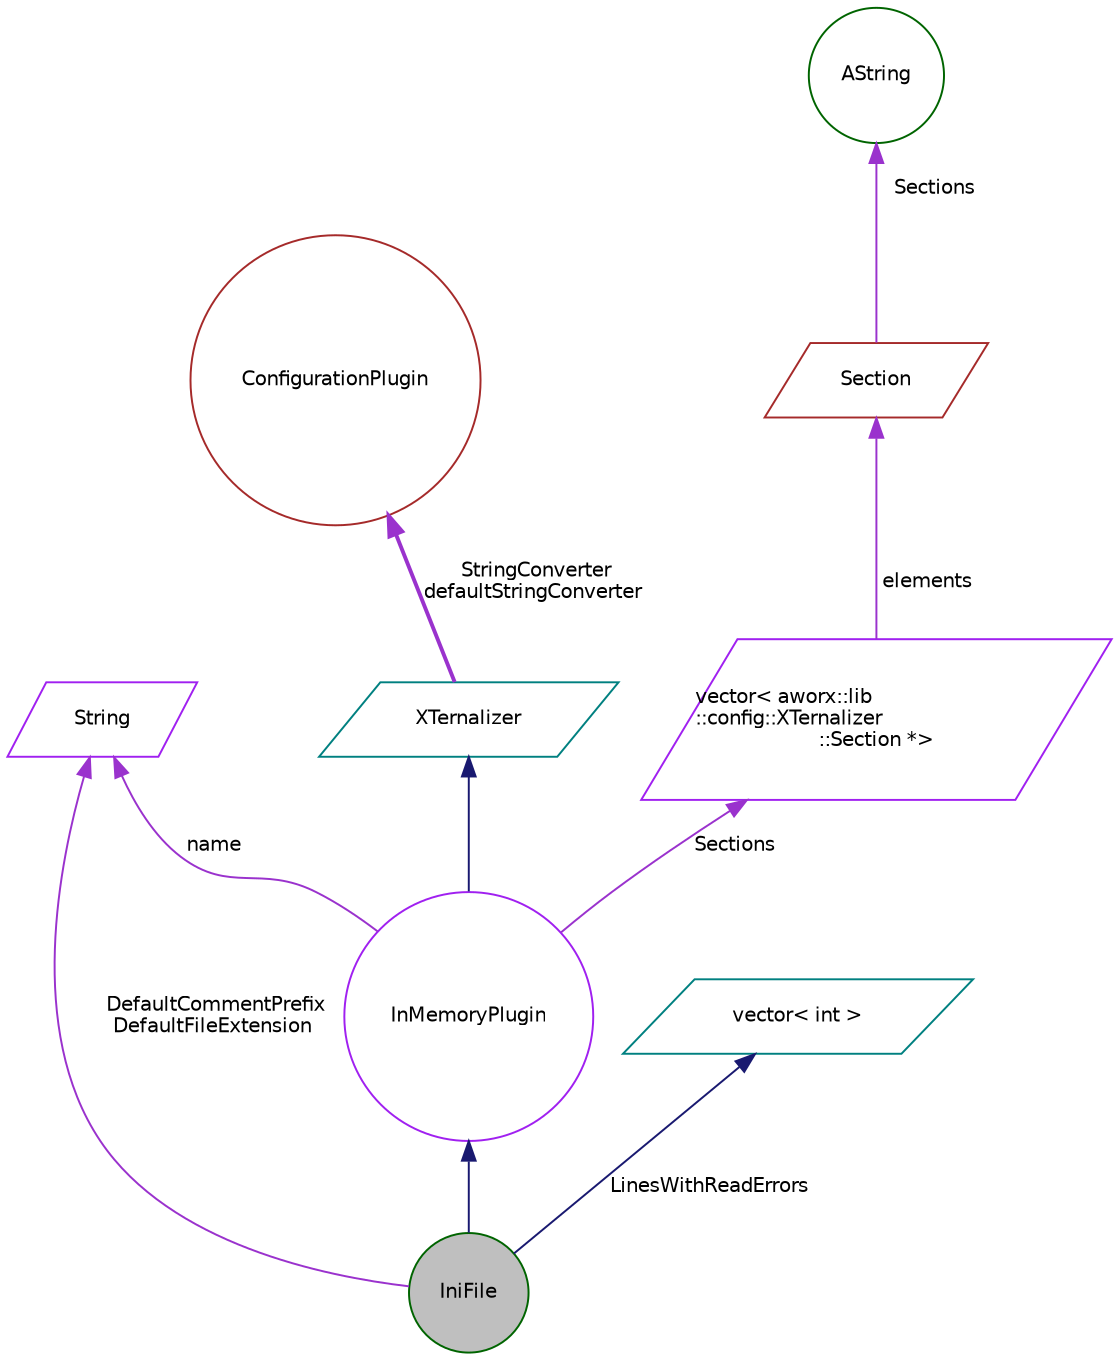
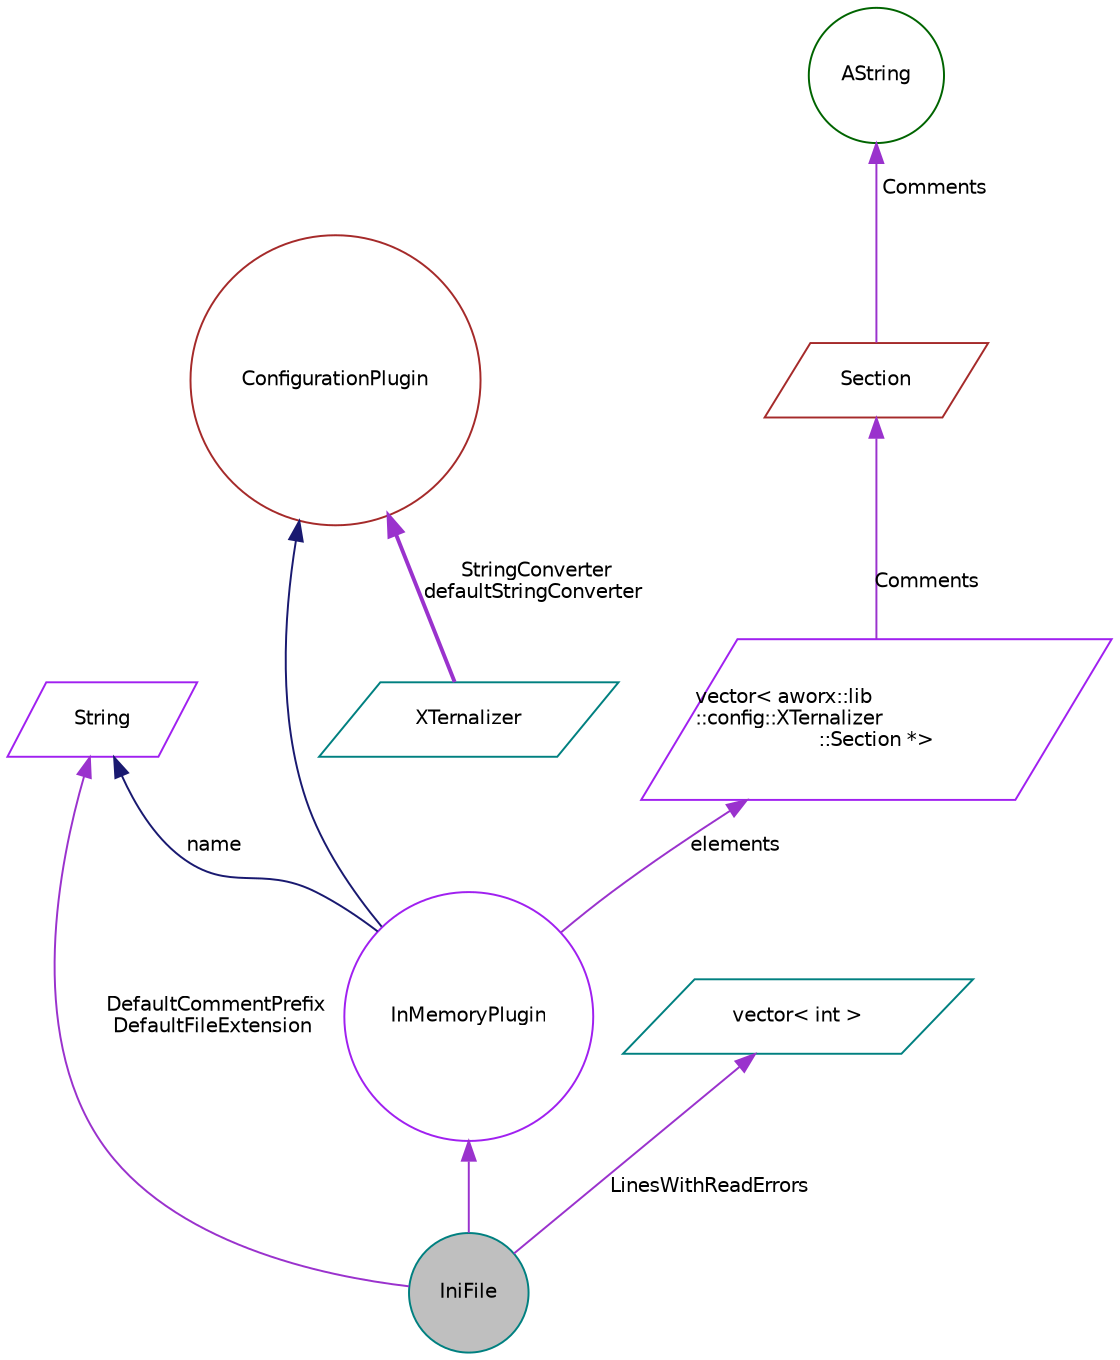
(932, 189) -> (932, 189)
(924, 582) -> (924, 582)
(469, 834) -> (293, 745)
(732, 846) -> (732, 846)
(233, 877) -> (233, 877)
(627, 1160) -> (627, 1160)
(469, 1197) -> (469, 1197)
(469, 1293) -> (469, 1293)
